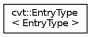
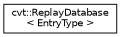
(45, 19) -> (60, 19)
